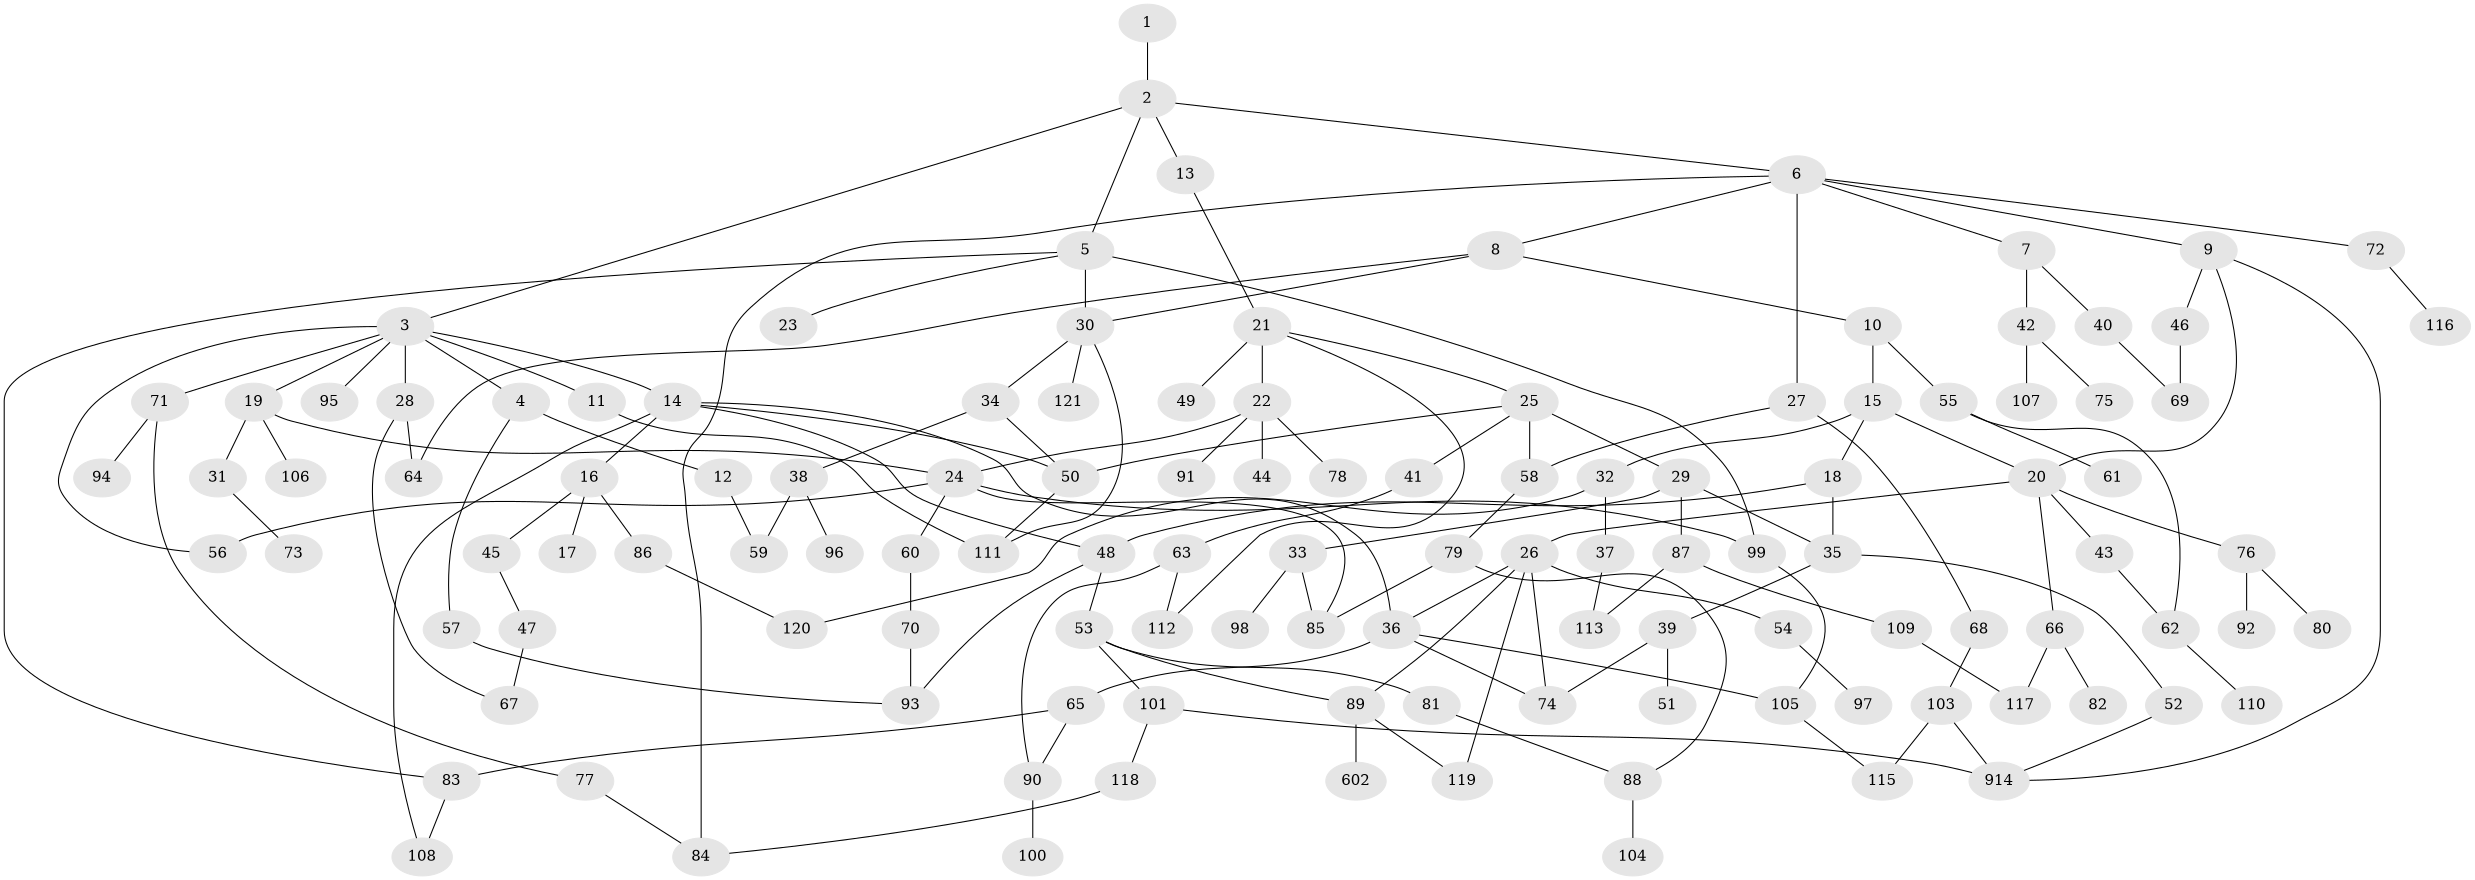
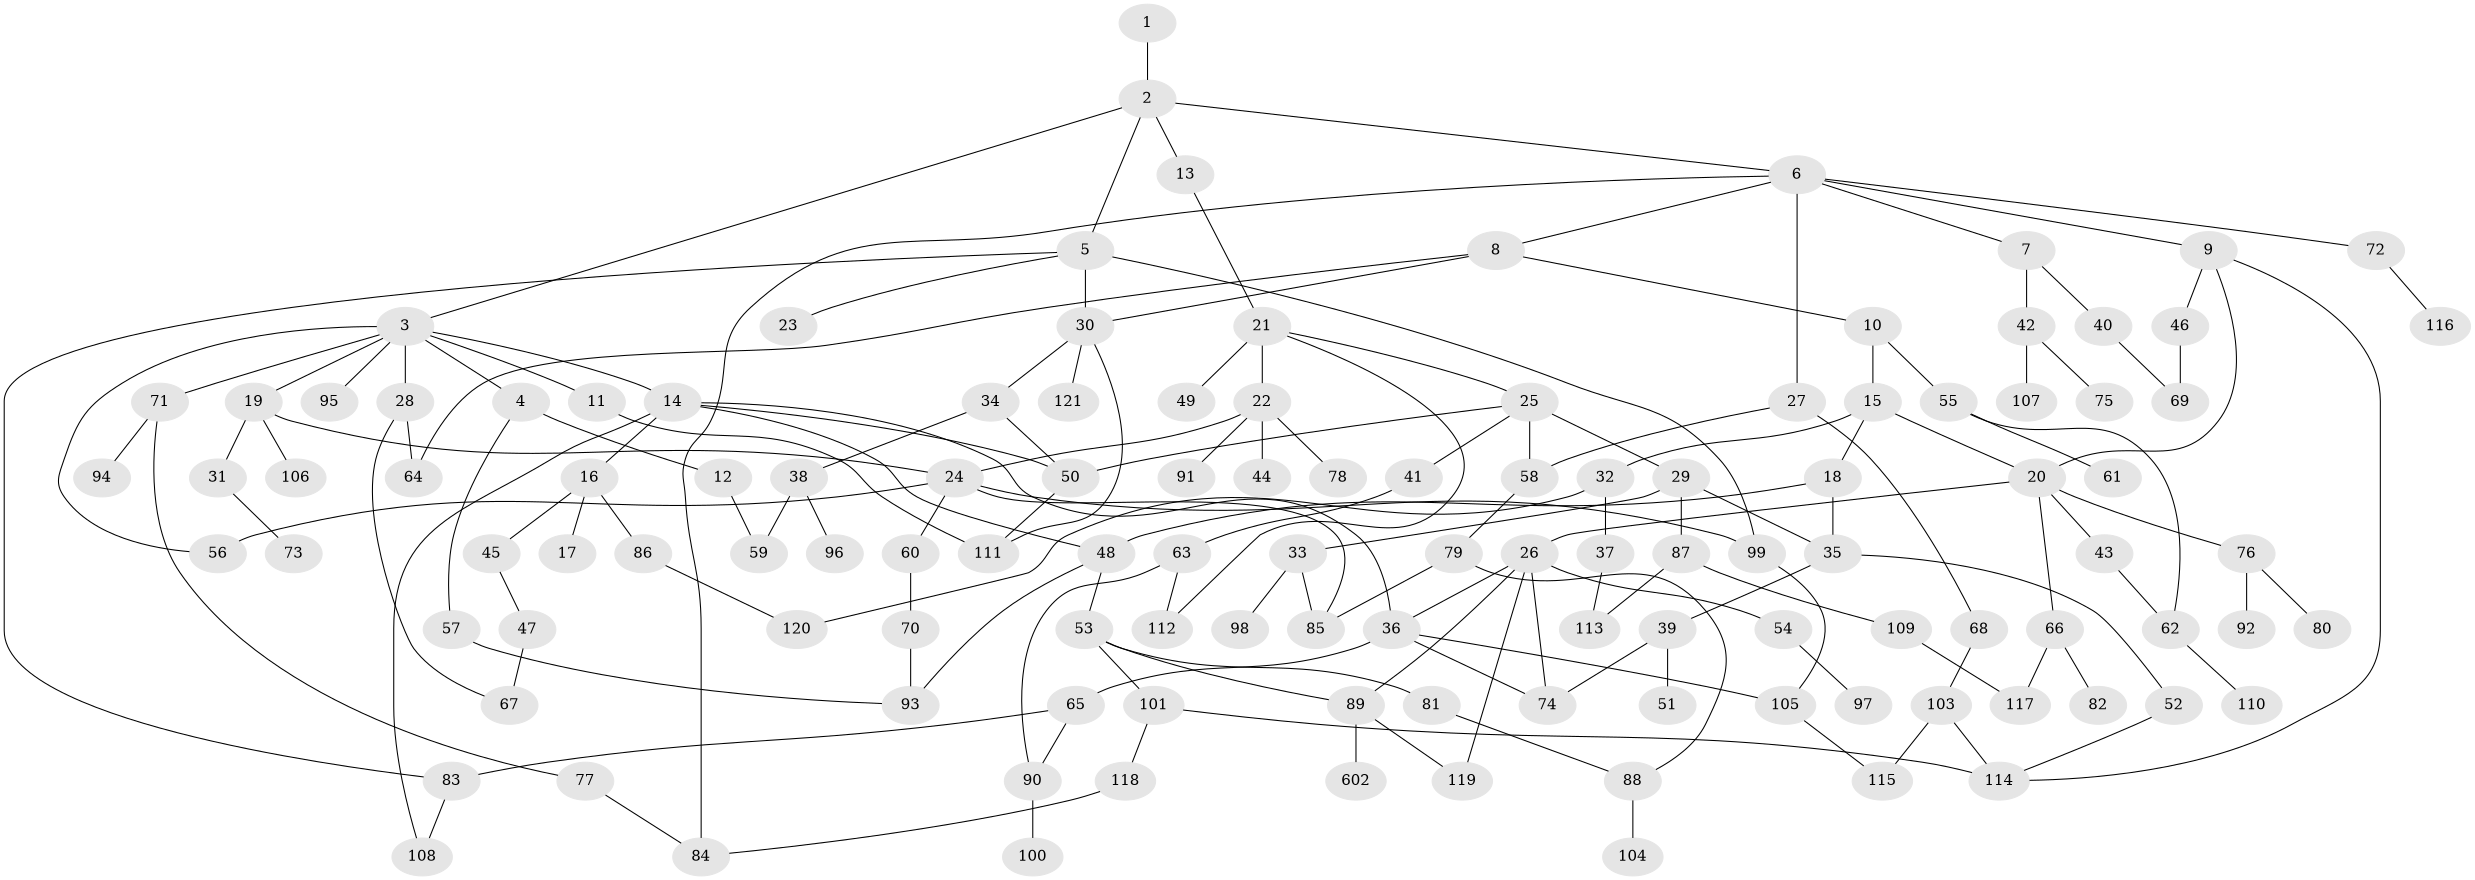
(1999, 781) -> (1999, 781)
